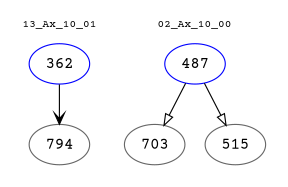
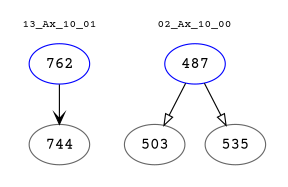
(59, 64) -> (59, 64)
(59, 145) -> (59, 145)
(155, 145) -> (155, 145)
(235, 145) -> (235, 145)
